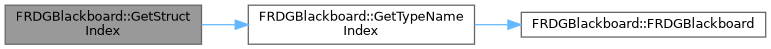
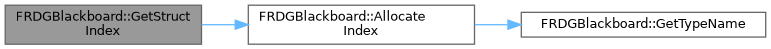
(361, 25) -> (361, 25)
(643, 25) -> (643, 25)
